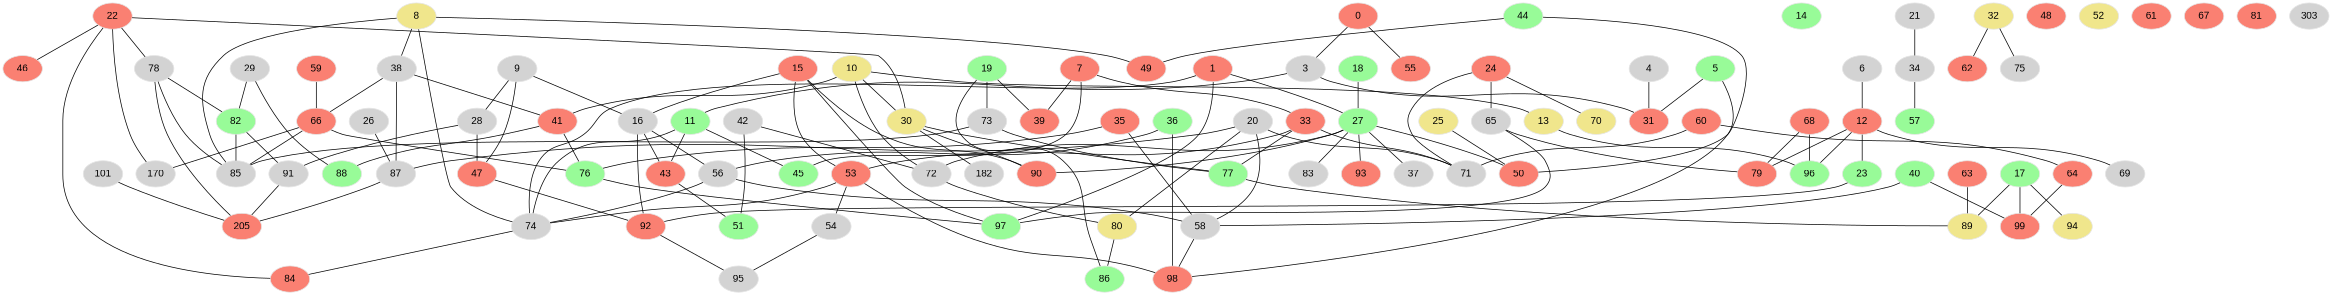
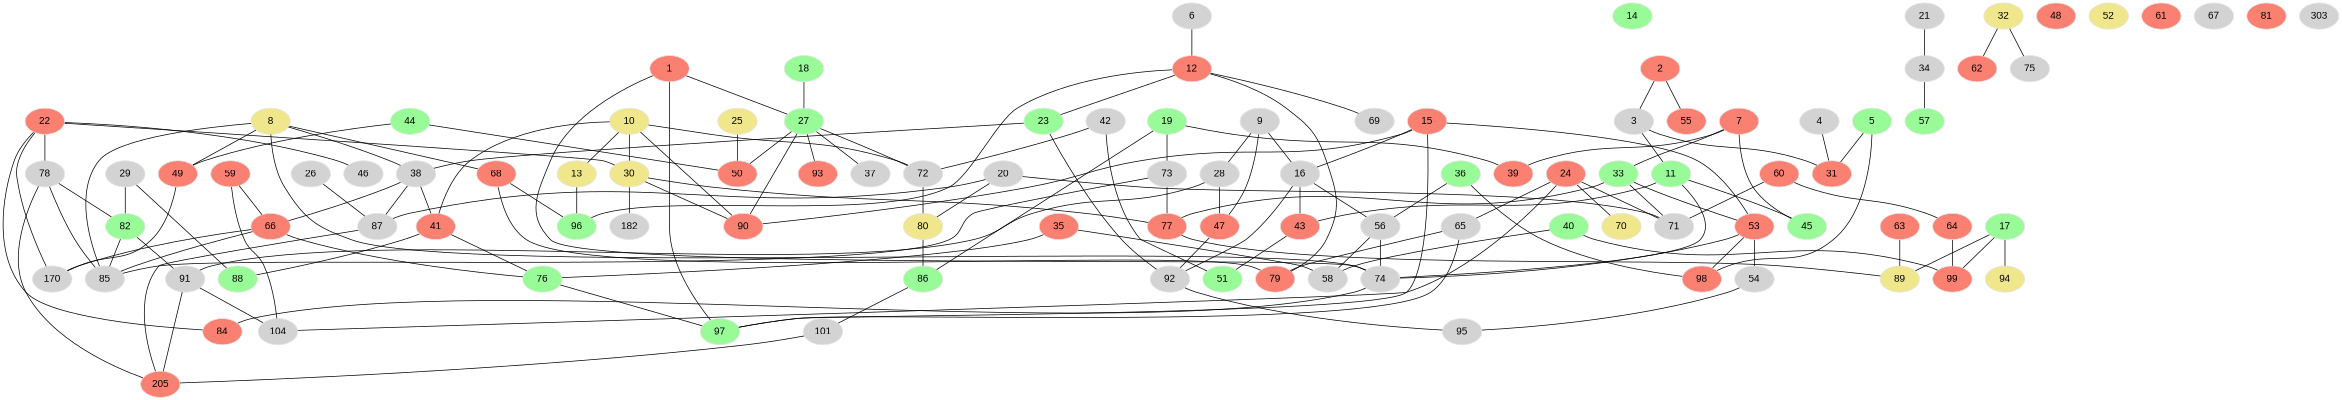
(1358, 16) -> (1660, 69)
(2204, 16) -> (2214, 16)
(23, 69) -> (363, 174)
(1306, 121) -> (1619, 174)
none -> (728, 141)
none -> (393, 150)
none -> (686, 174)
(1228, 174) -> (1167, 226)
(1308, 174) -> none
(1254, 188) -> none
(646, 226) -> (1170, 279)
none -> (151, 240)
(1186, 253) -> none
none -> (875, 304)
none -> (278, 332)
